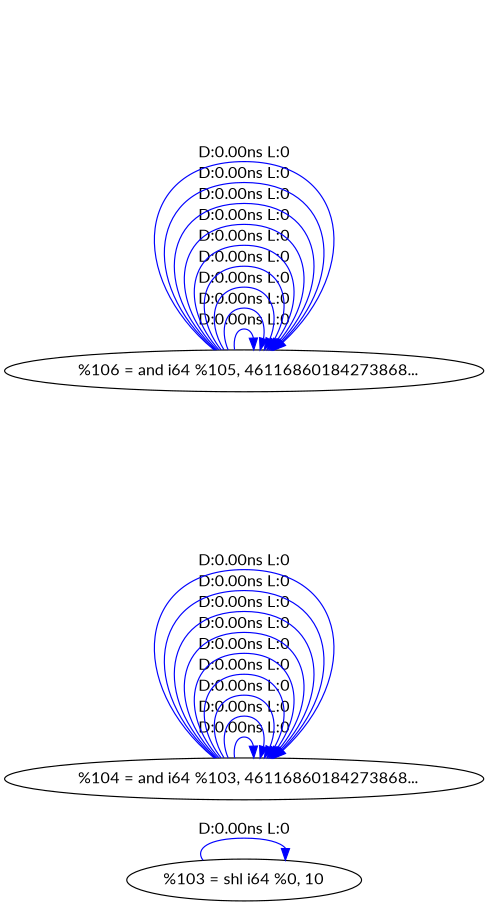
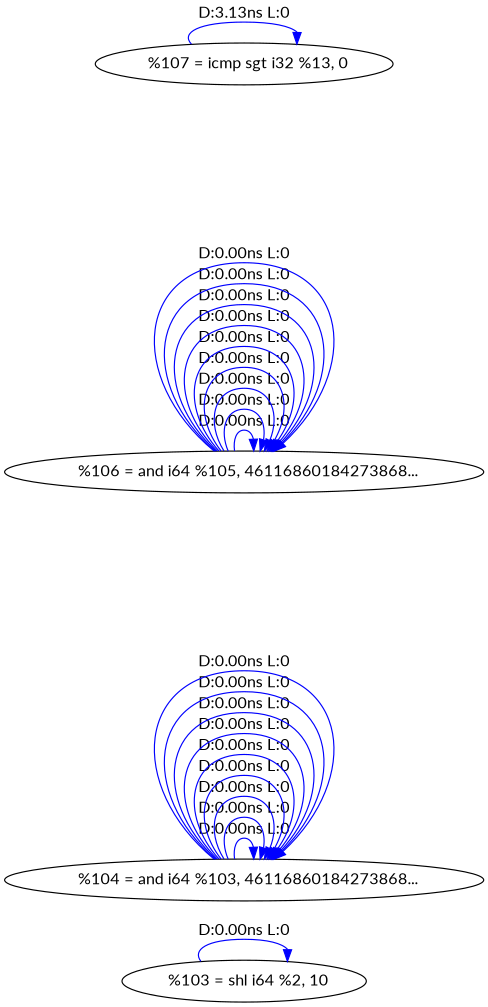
none -> (244, 64)
(244, 880) -> (244, 981)
